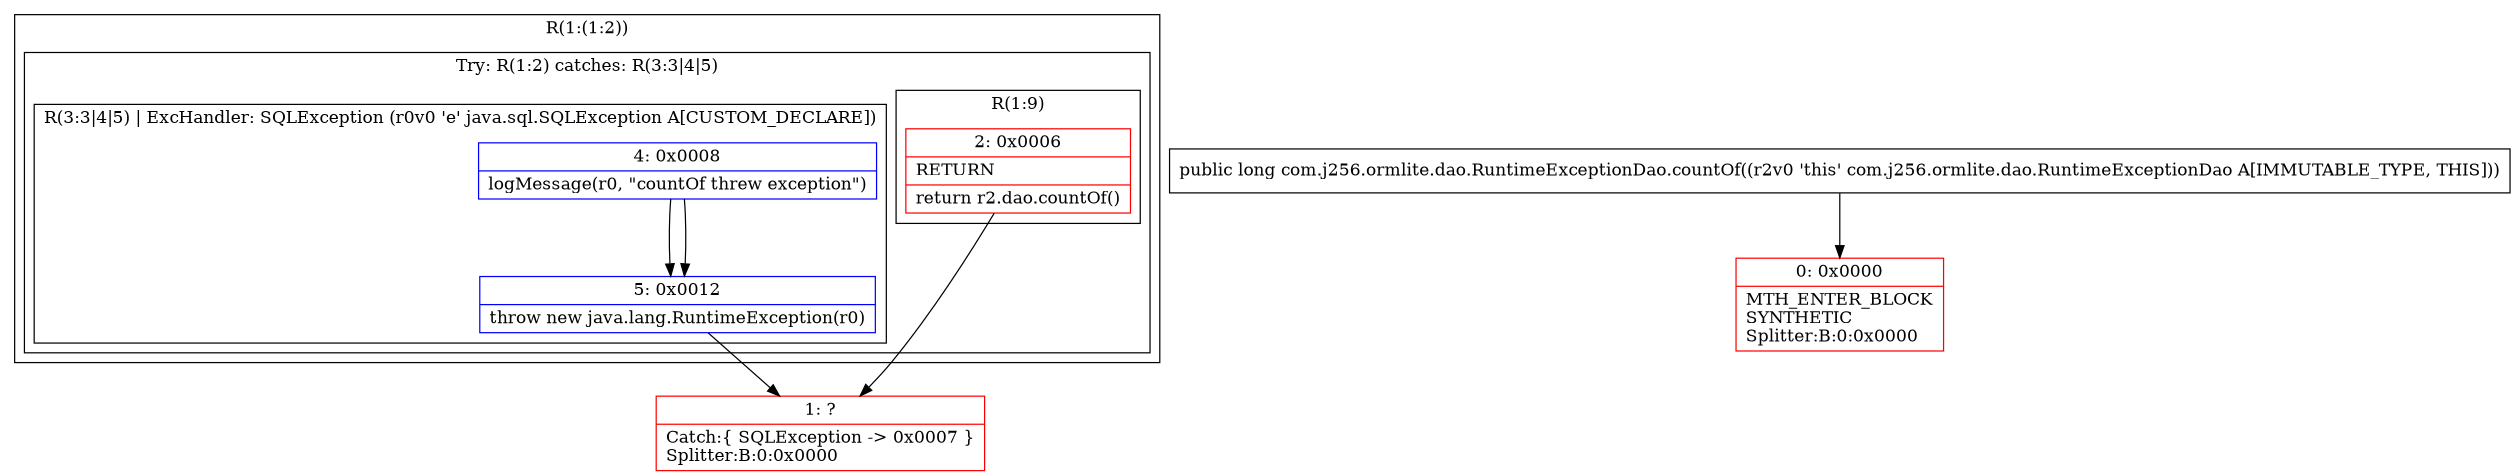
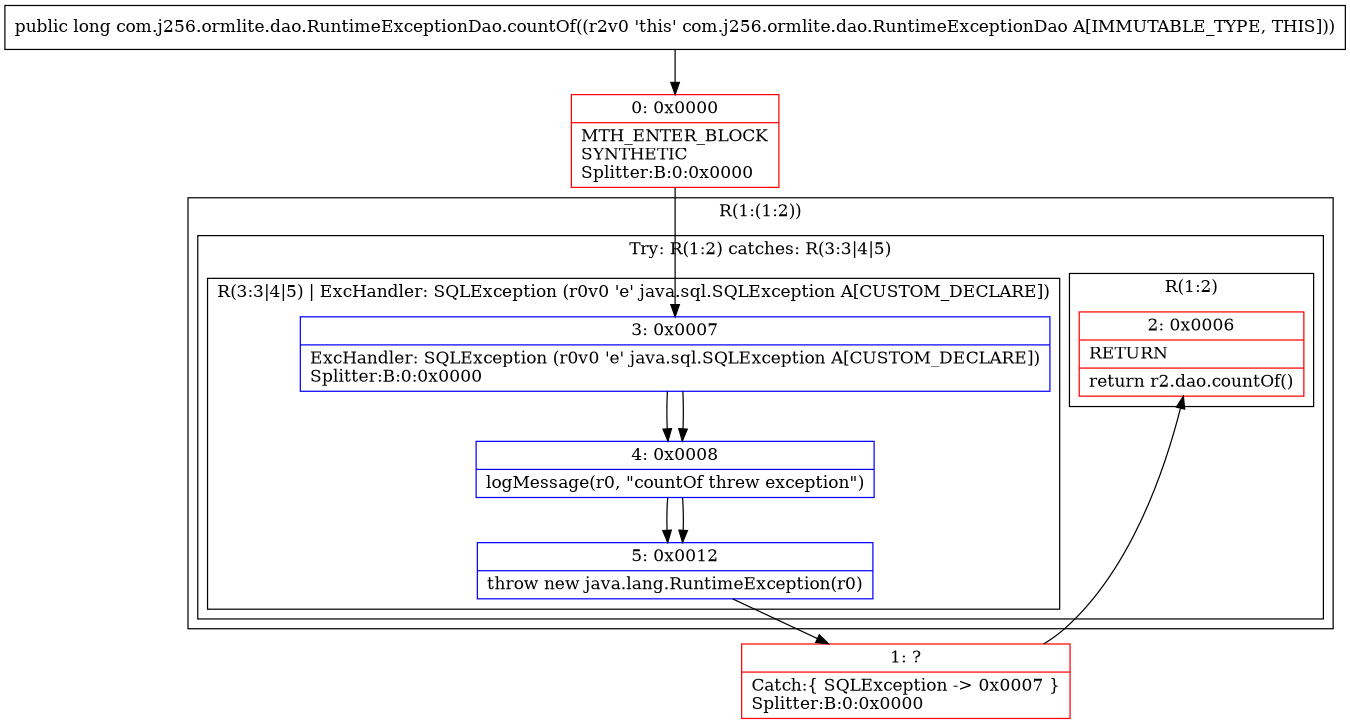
(1018, 104) -> (1192, 288)
(936, 303) -> (1132, 538)
none -> (675, 354)
